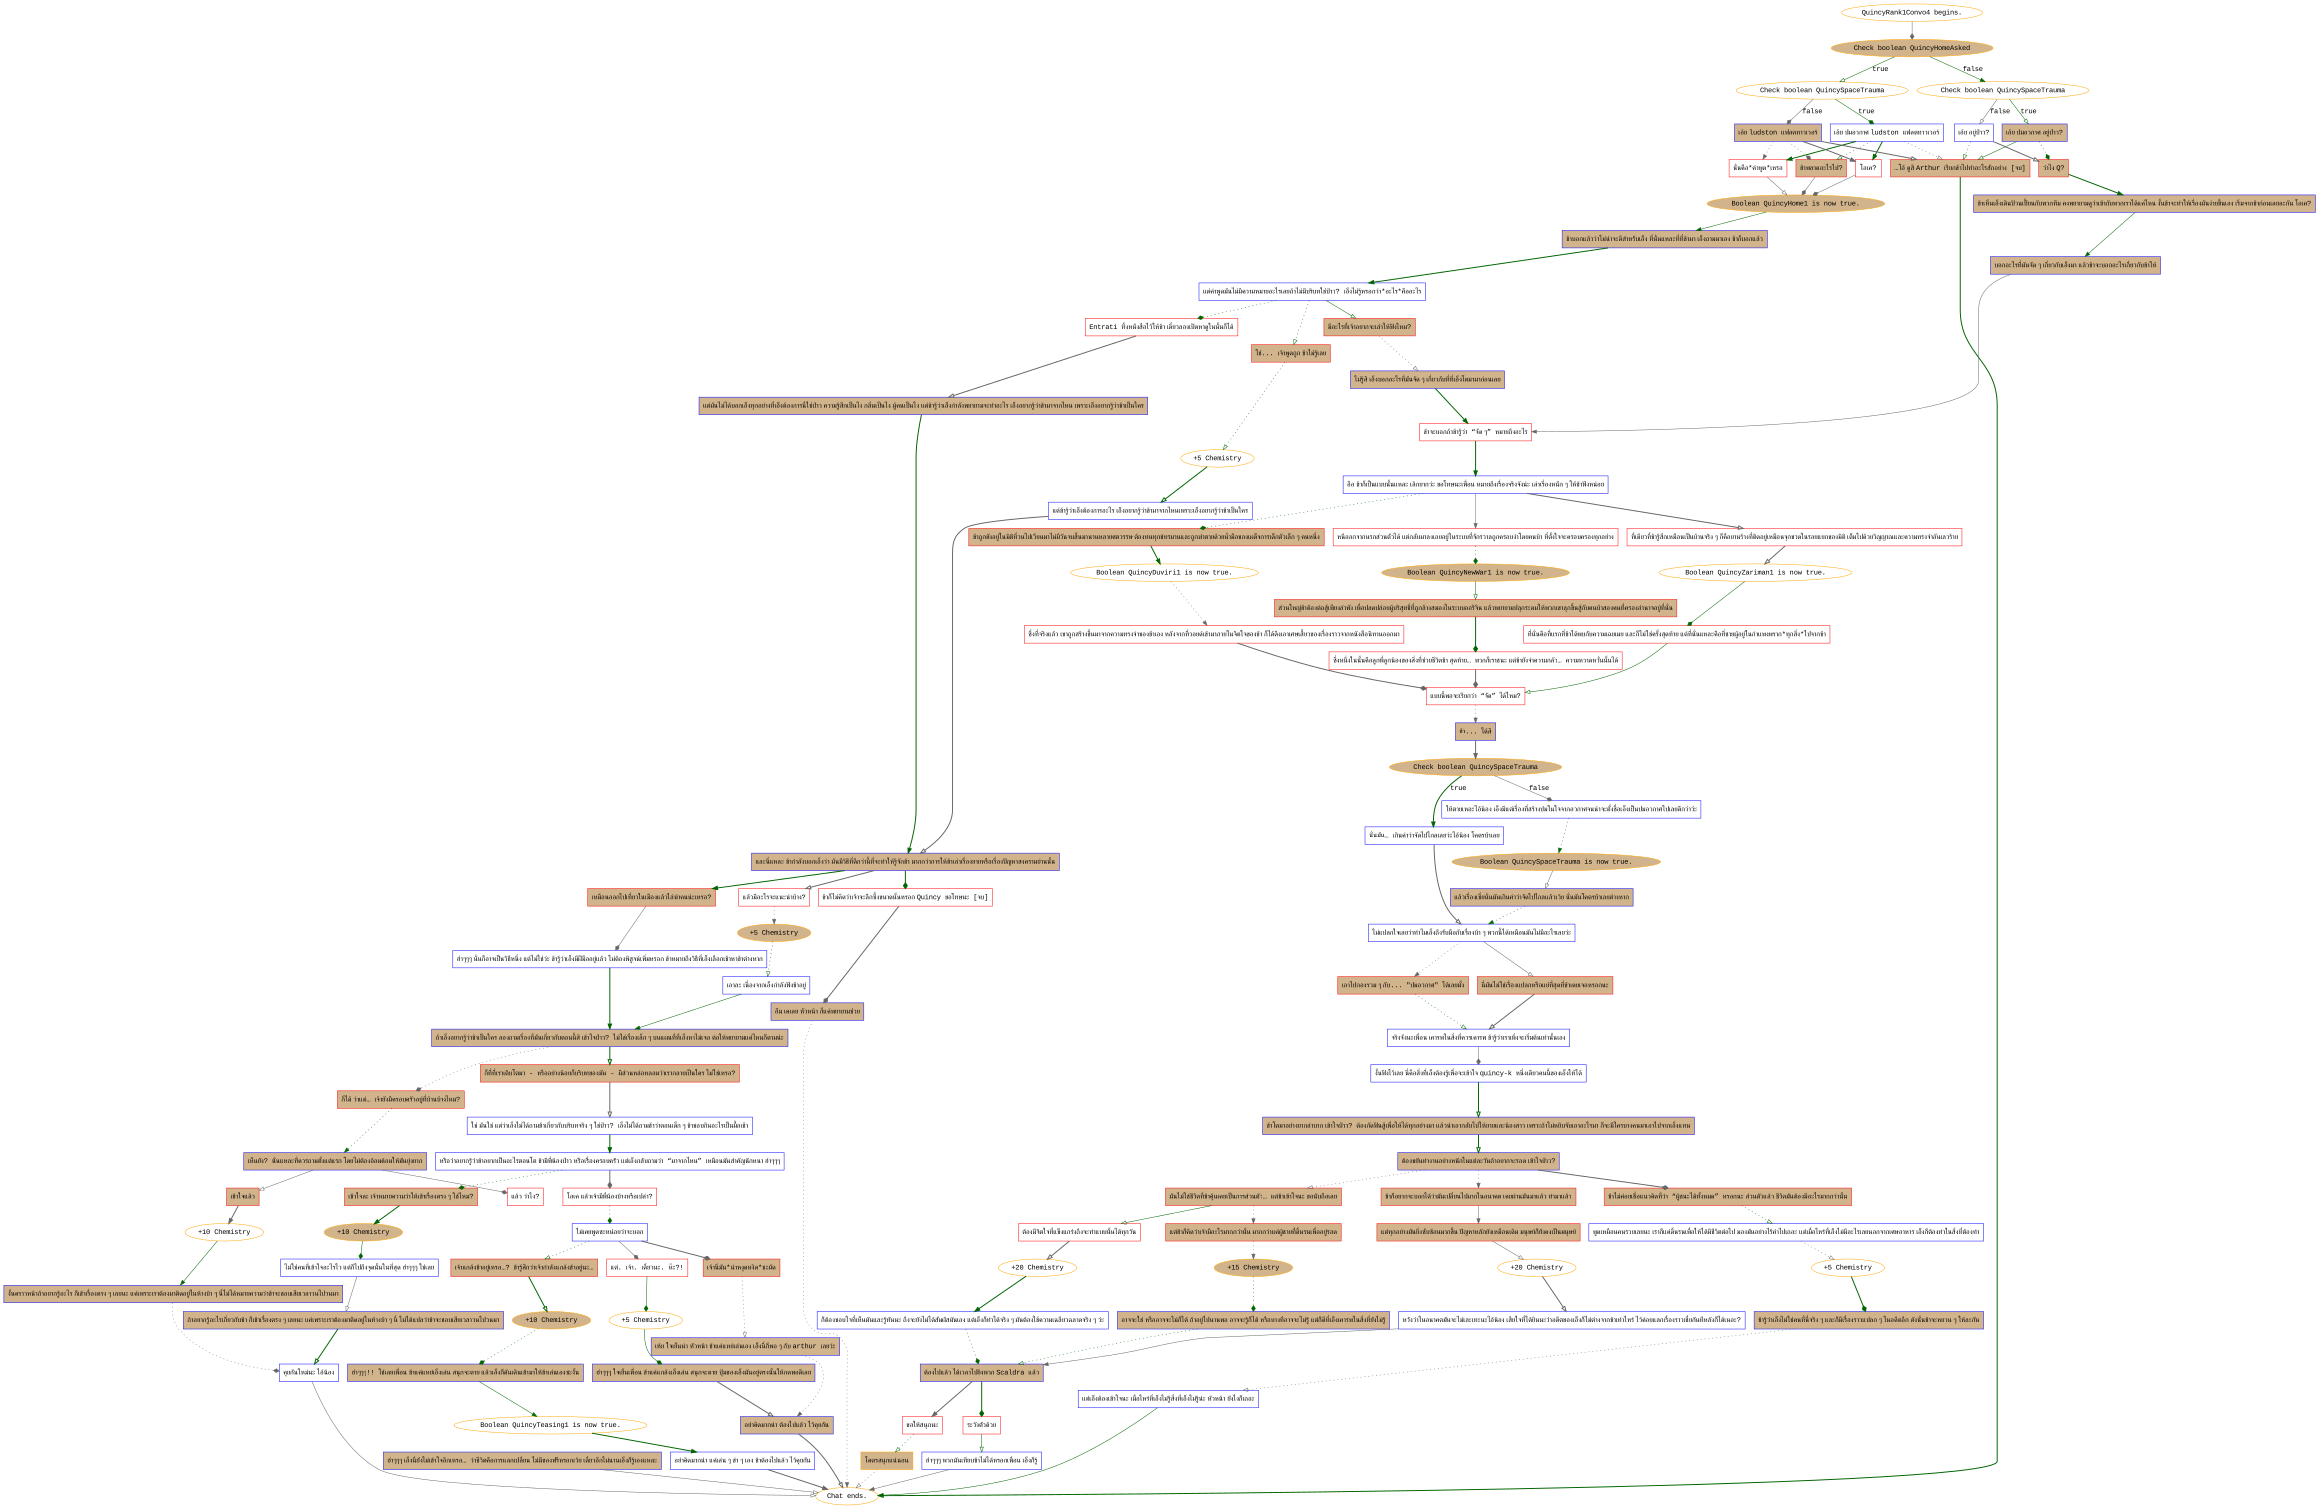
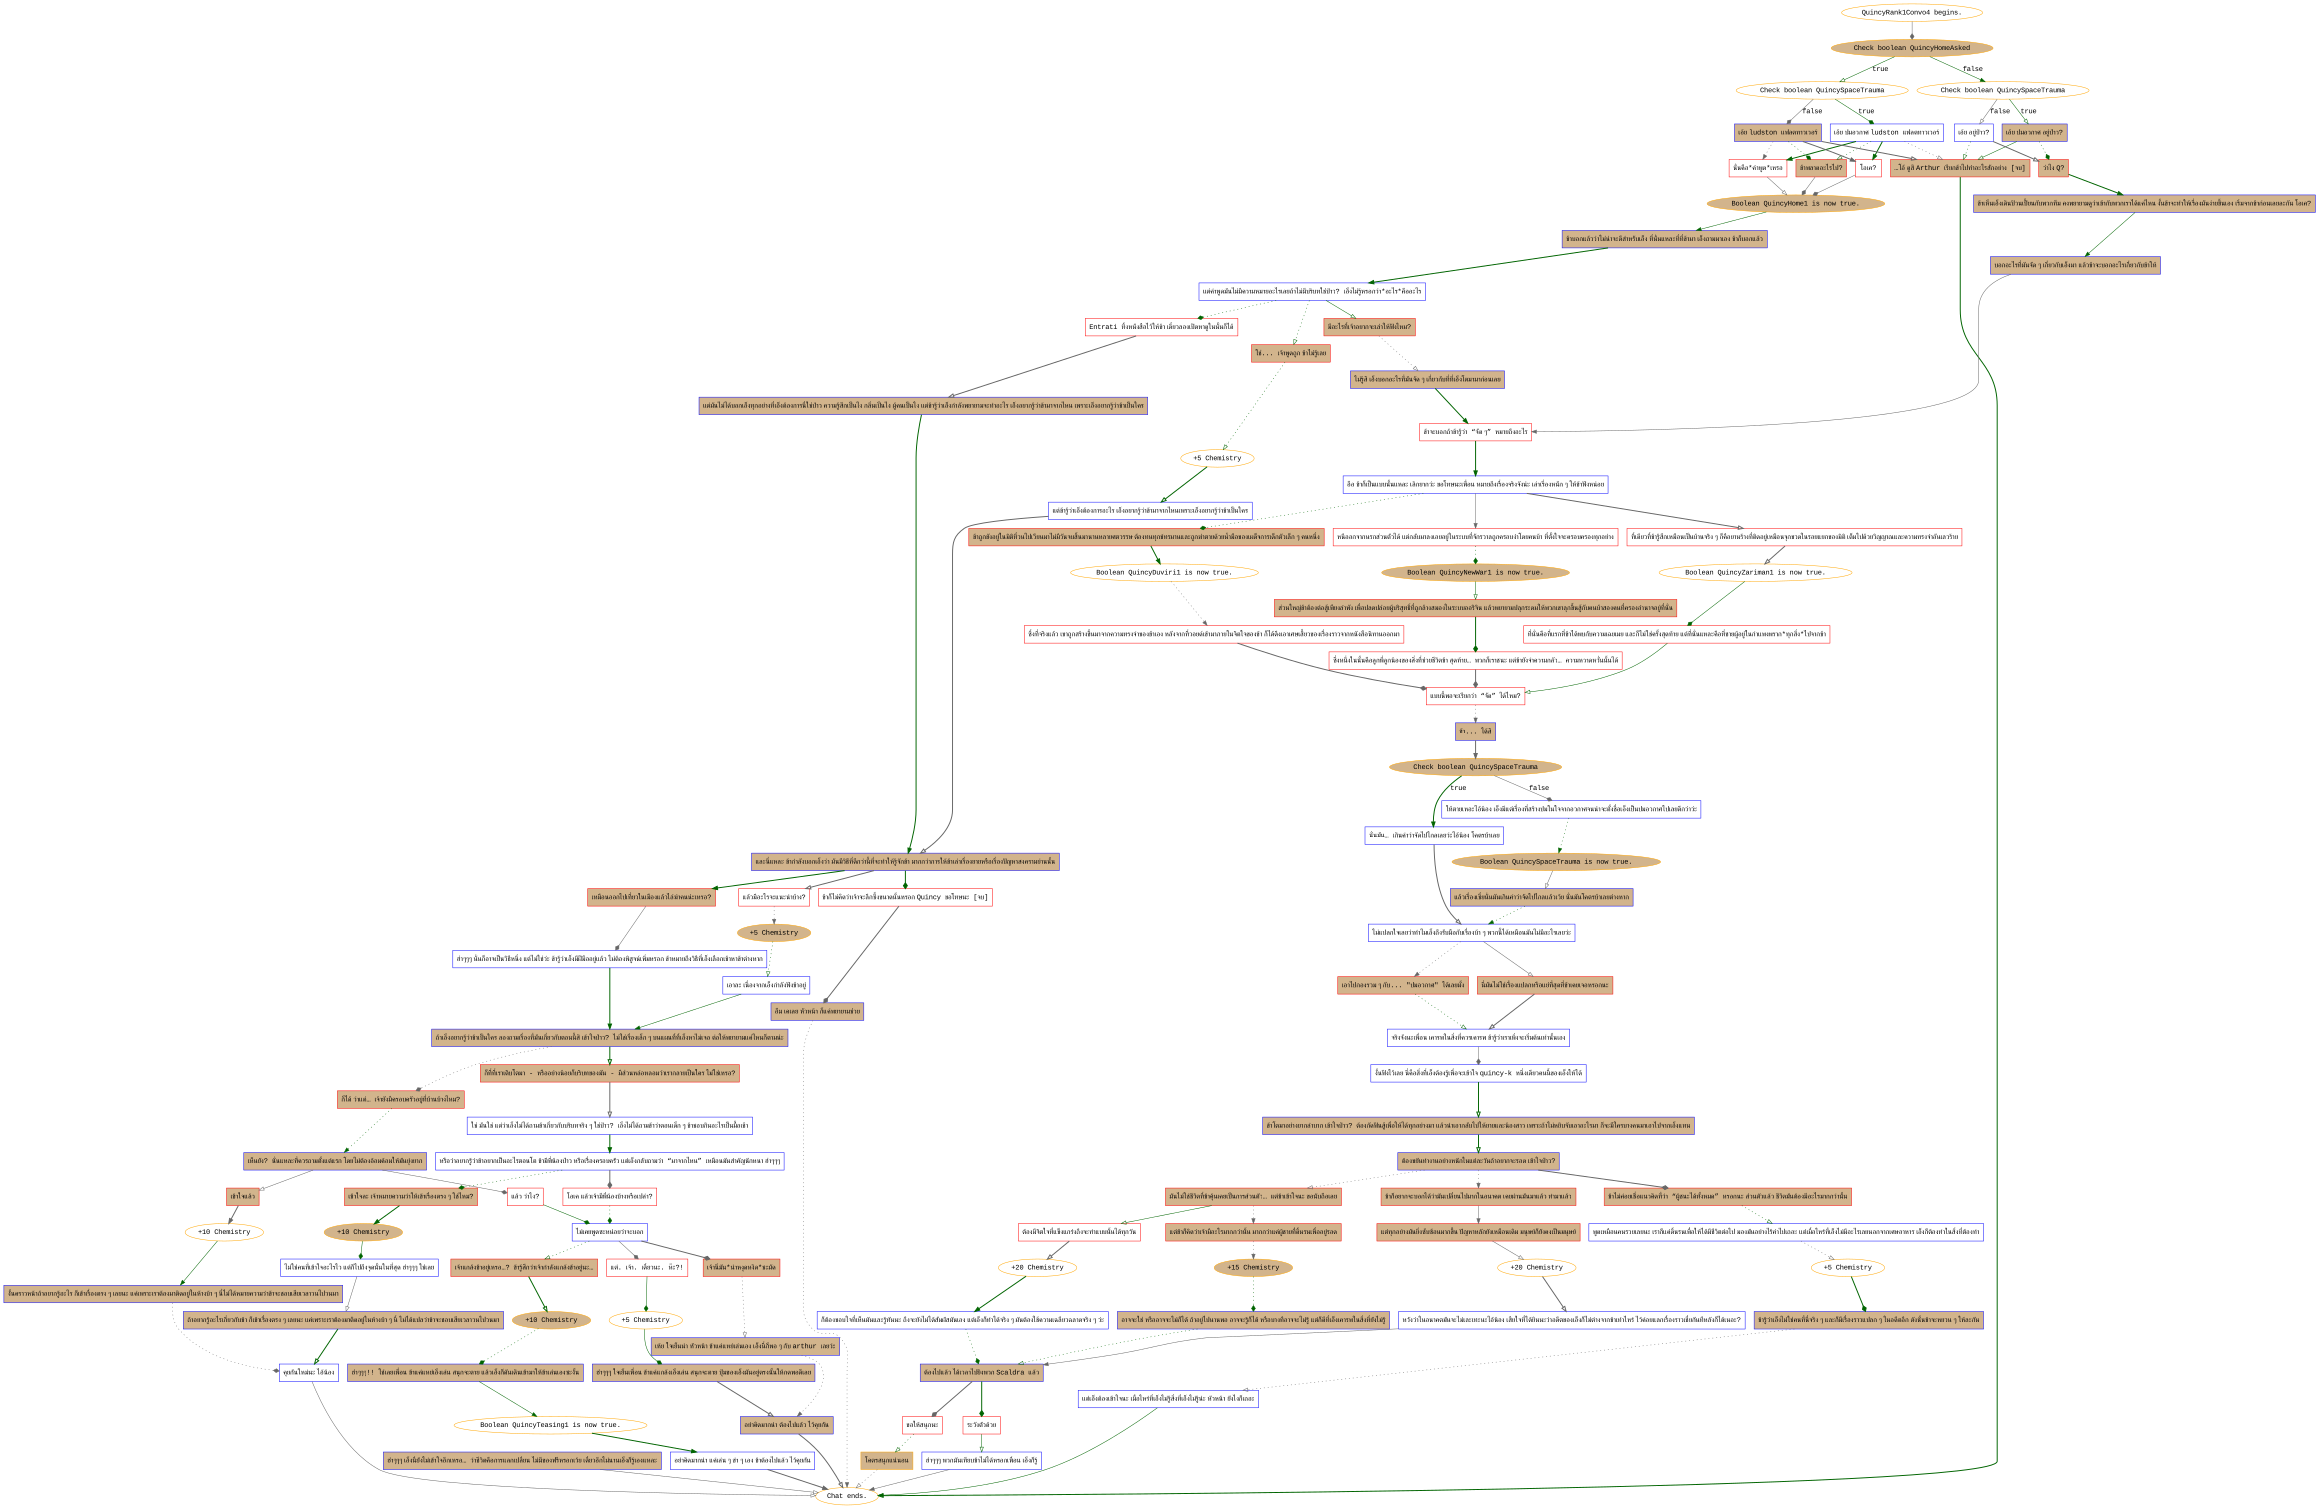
(1797, 149) -> (1797, 149)
none -> (564, 1213)
(954, 1397) -> (954, 1397)
